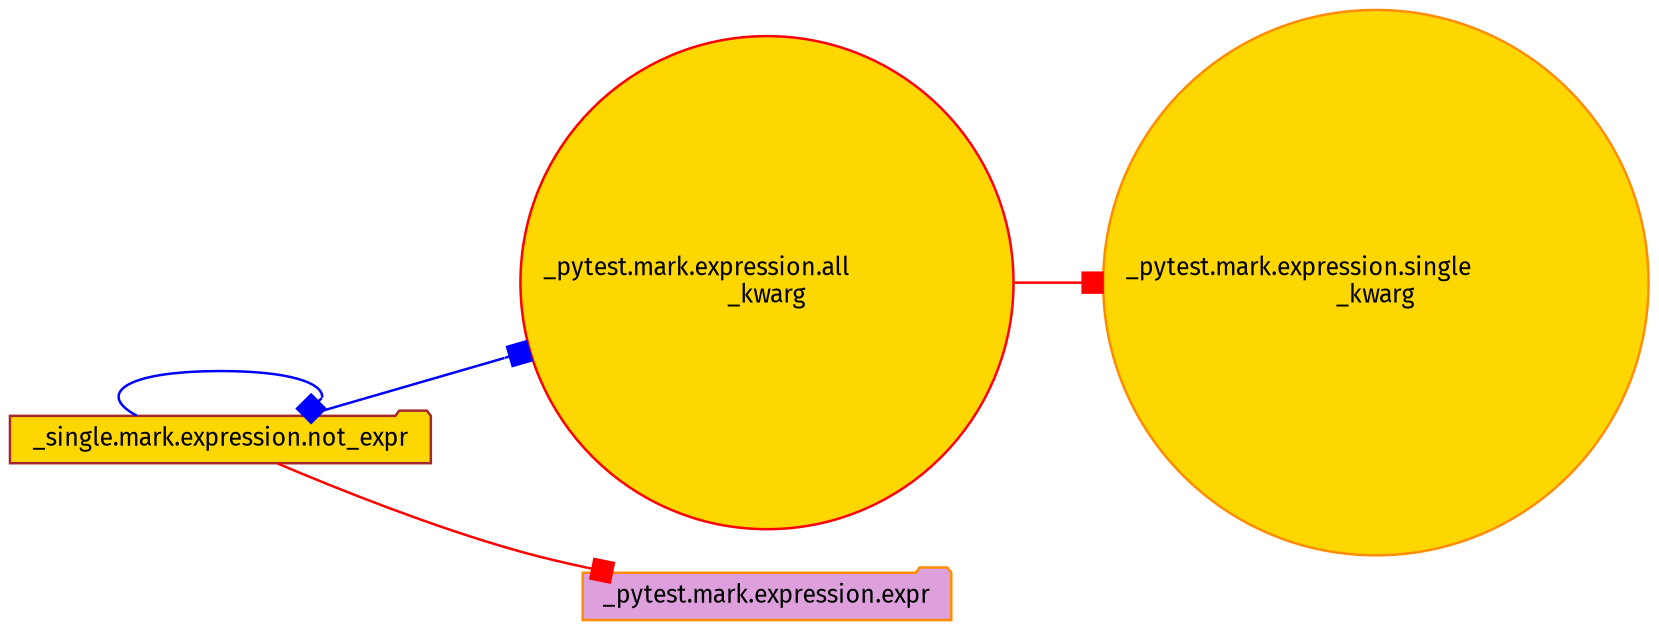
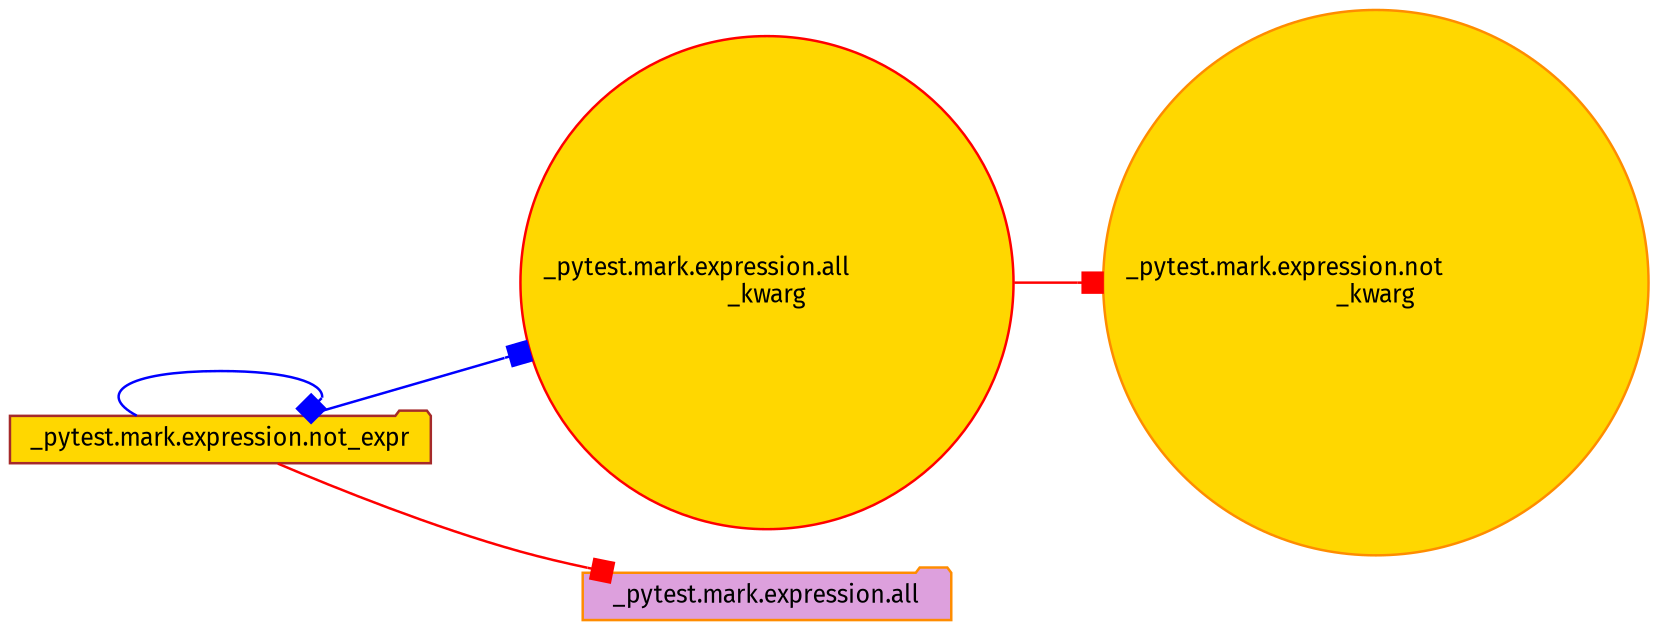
(1376, 283) -> (1376, 283)
(220, 440) -> (220, 440)
(767, 596) -> (767, 596)
